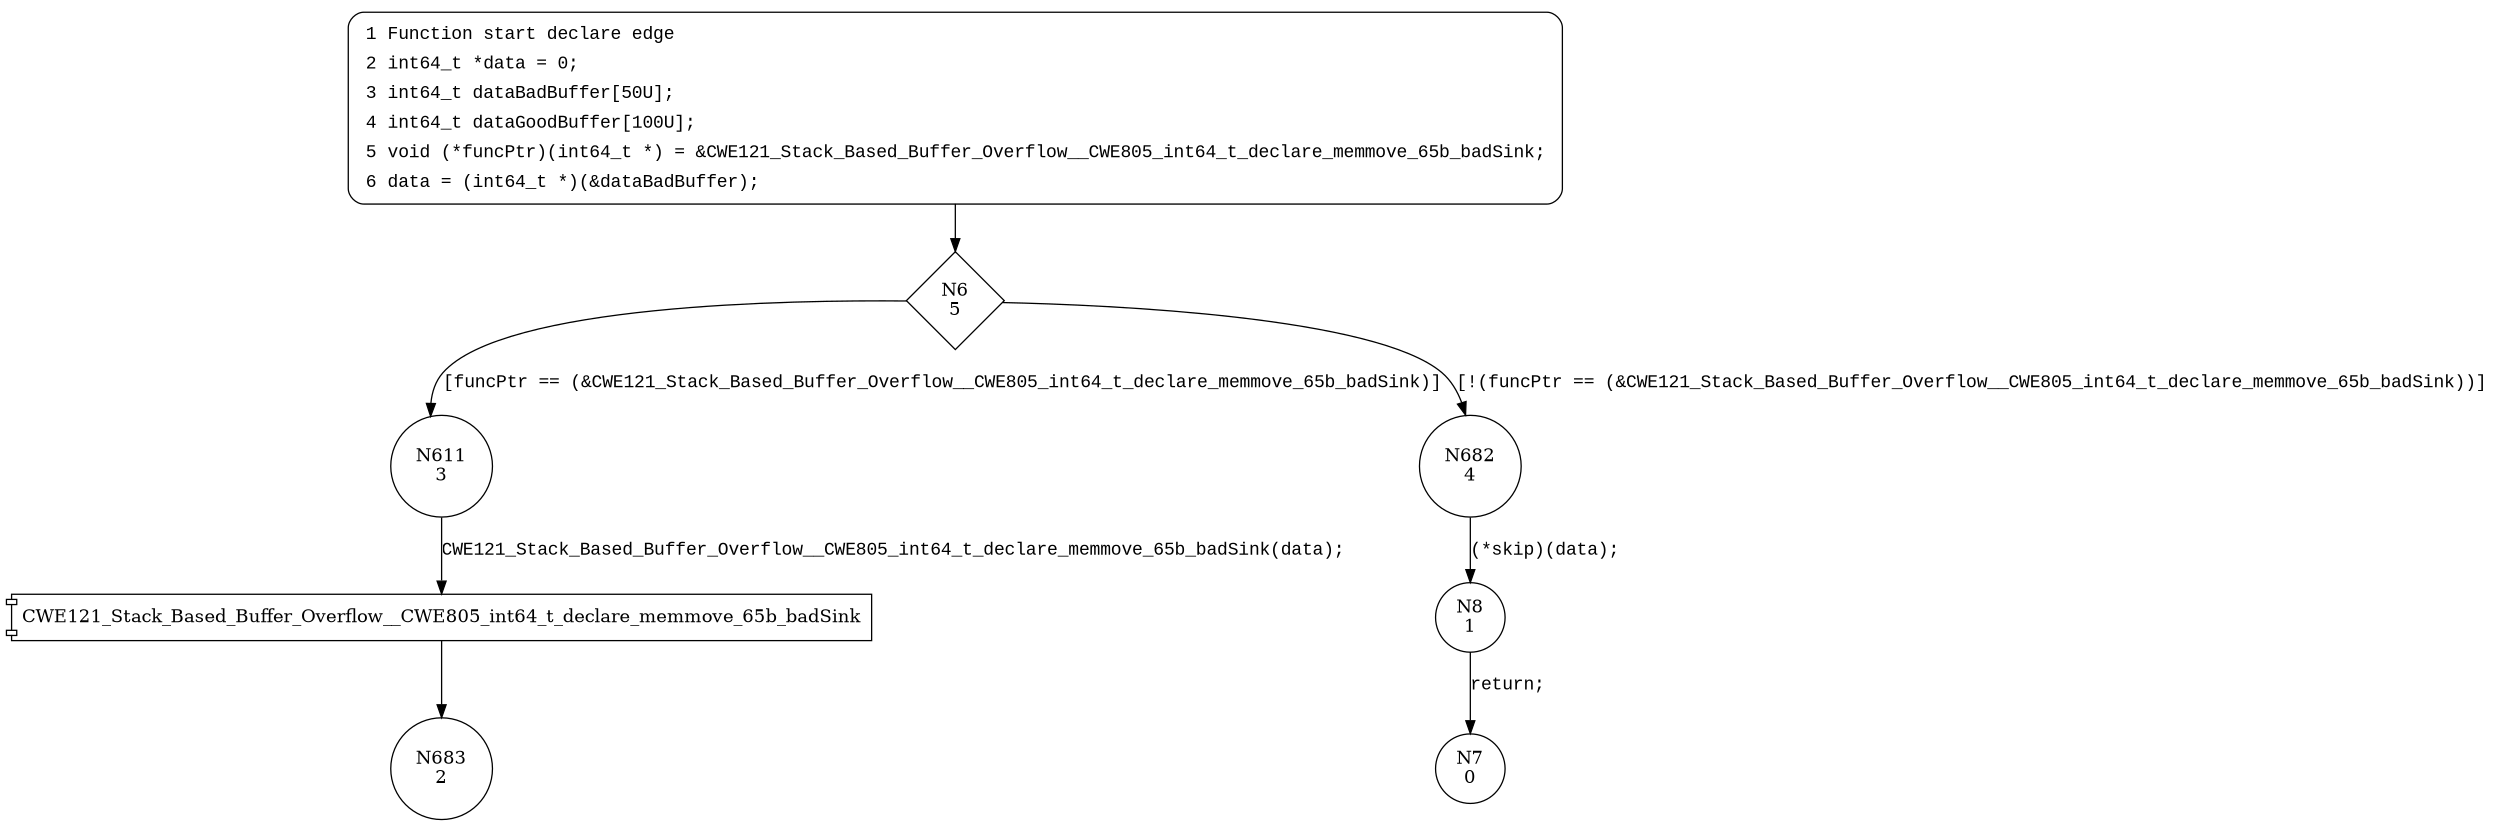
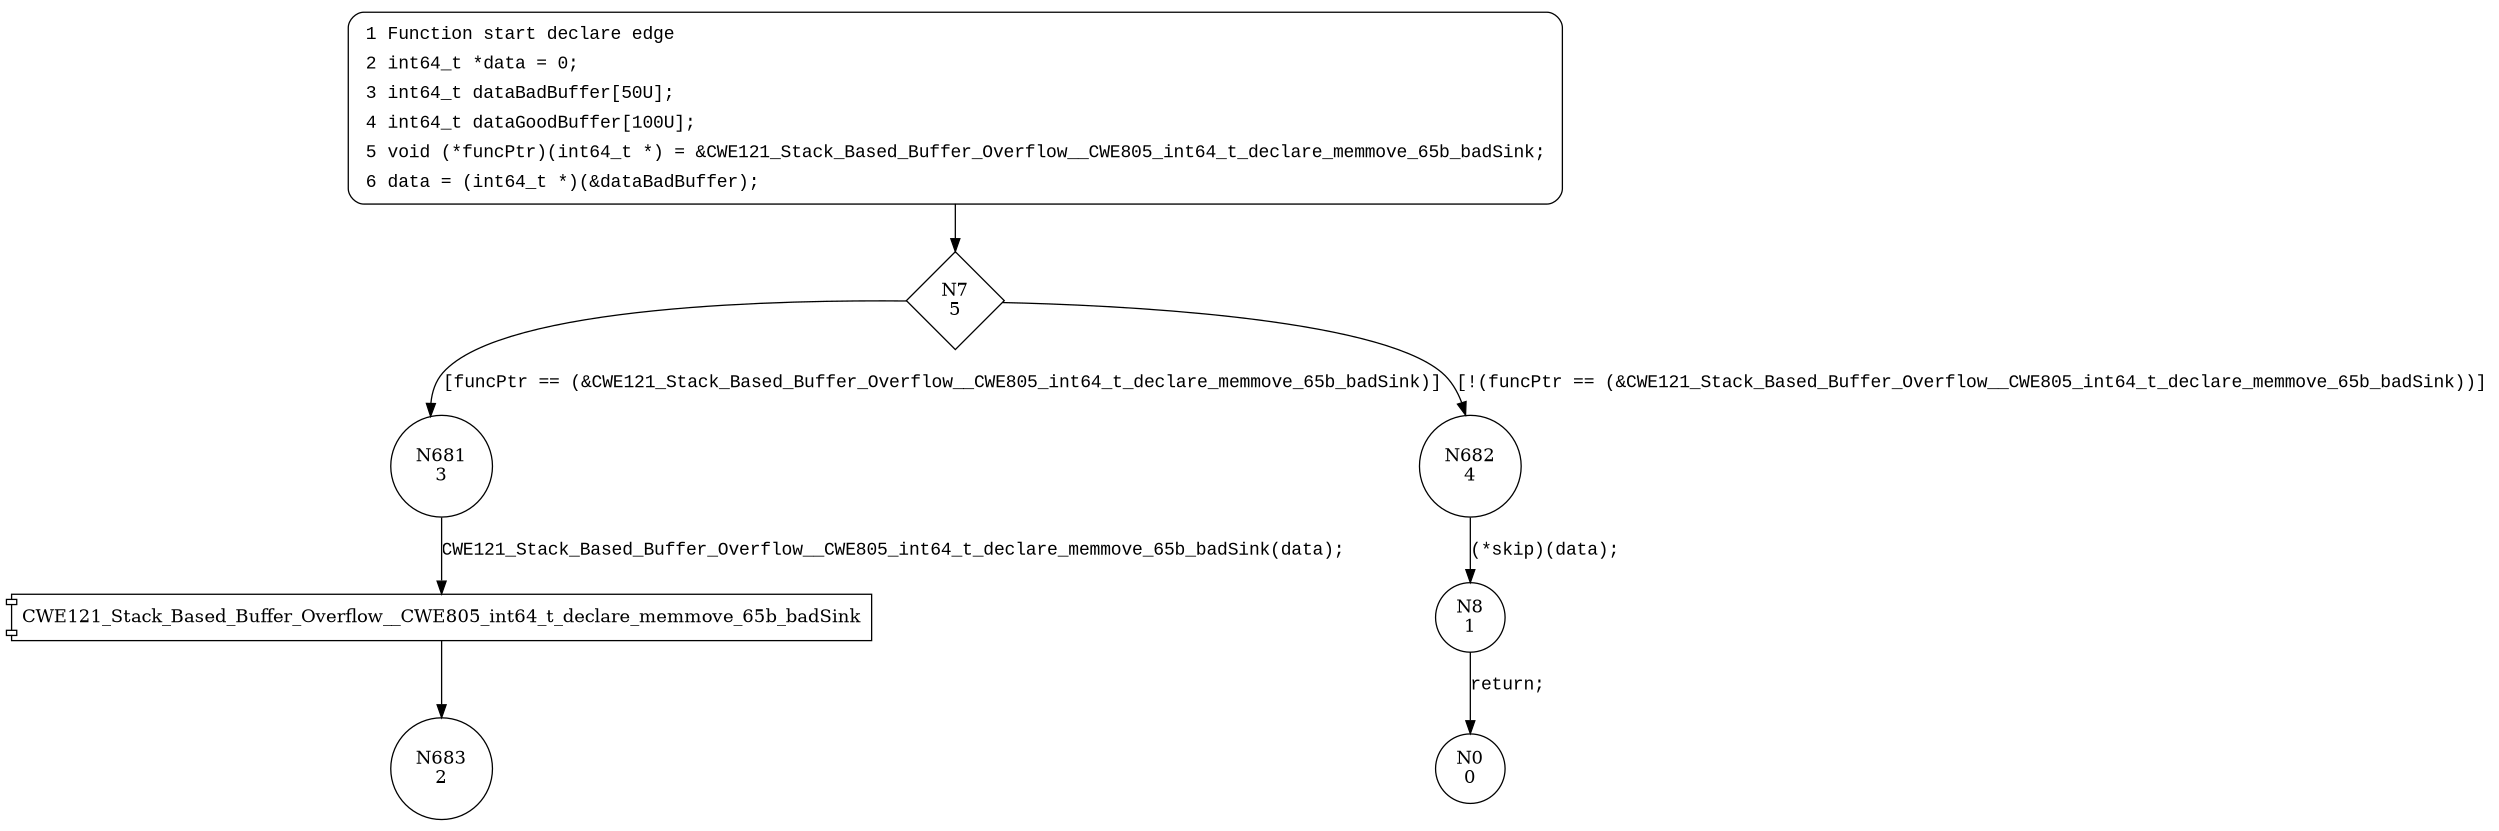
(955, 301) -> (955, 301)
(442, 466) -> (442, 466)
(1470, 769) -> (1470, 769)
